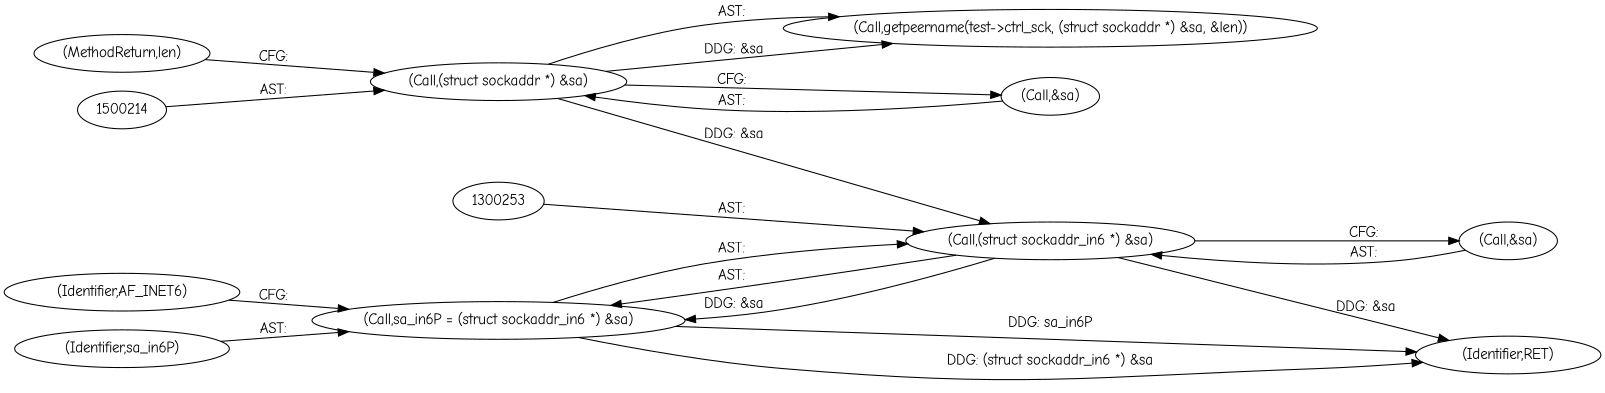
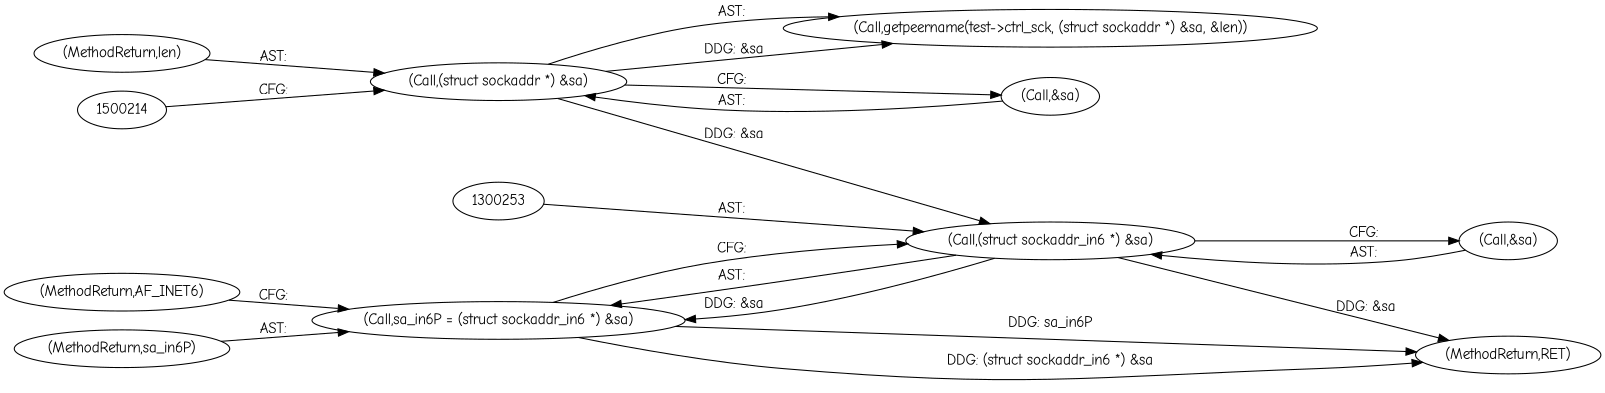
(276, 57) -> (276, 57)
(276, 91) -> (276, 91)
(734, 249) -> (734, 249)
(122, 292) -> (122, 292)
(122, 349) -> (122, 349)
(1508, 355) -> (1508, 355)
